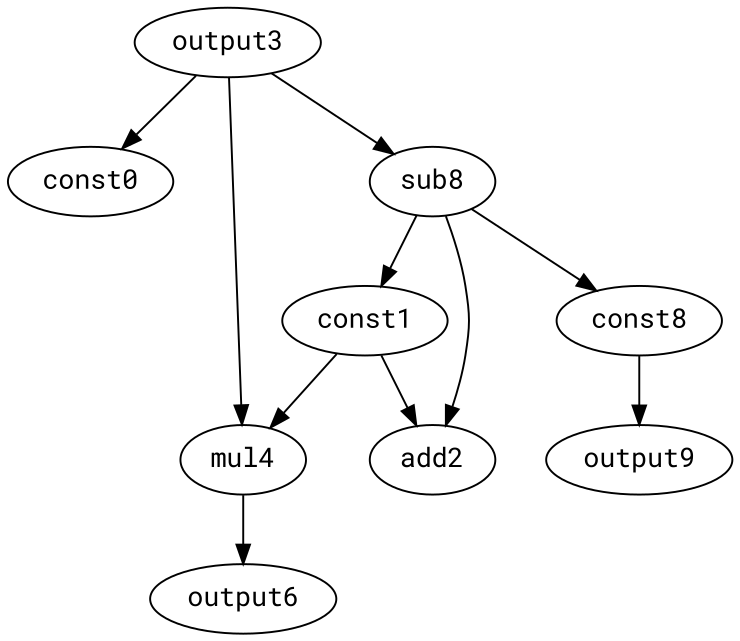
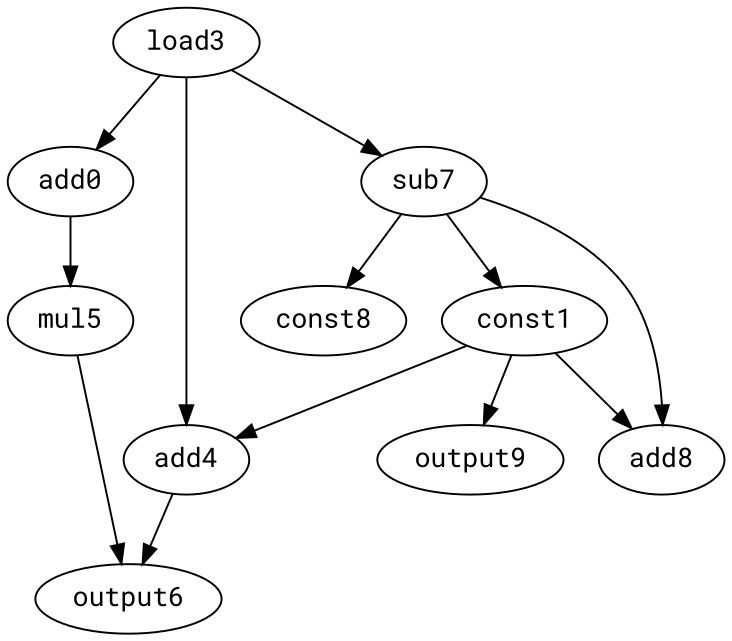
(228, 43) -> (186, 43)
(91, 182) -> (71, 182)
(433, 182) -> (424, 182)
none -> (71, 321)
(639, 381) -> (501, 381)
(243, 460) -> (186, 460)
(433, 460) -> (662, 460)
